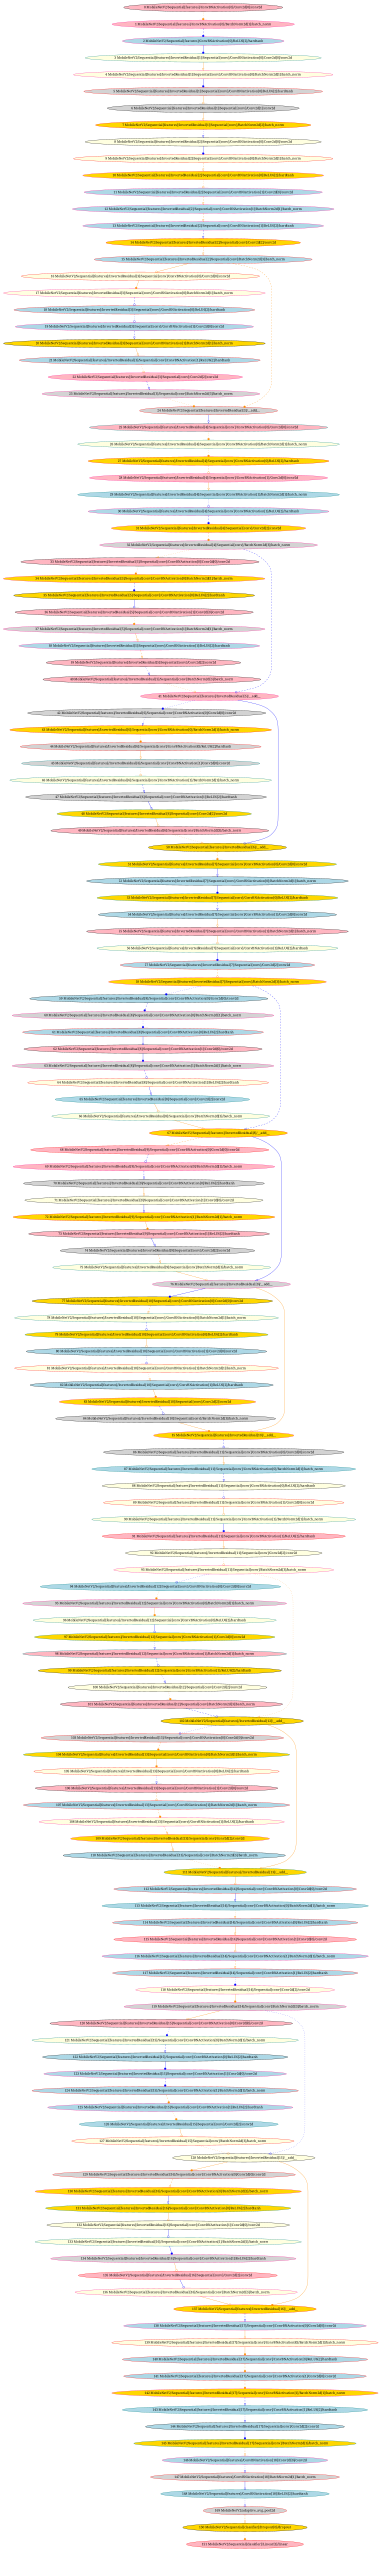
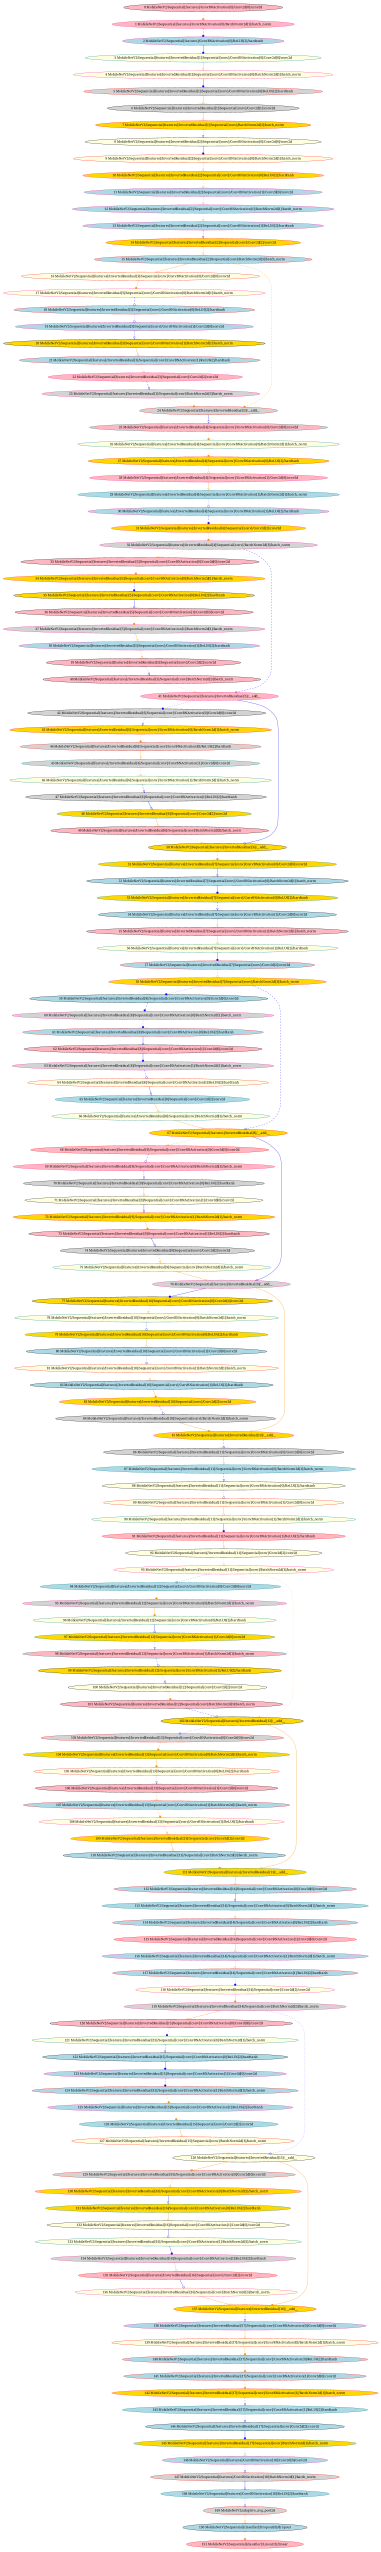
(245, 2527) -> (245, 2527)
